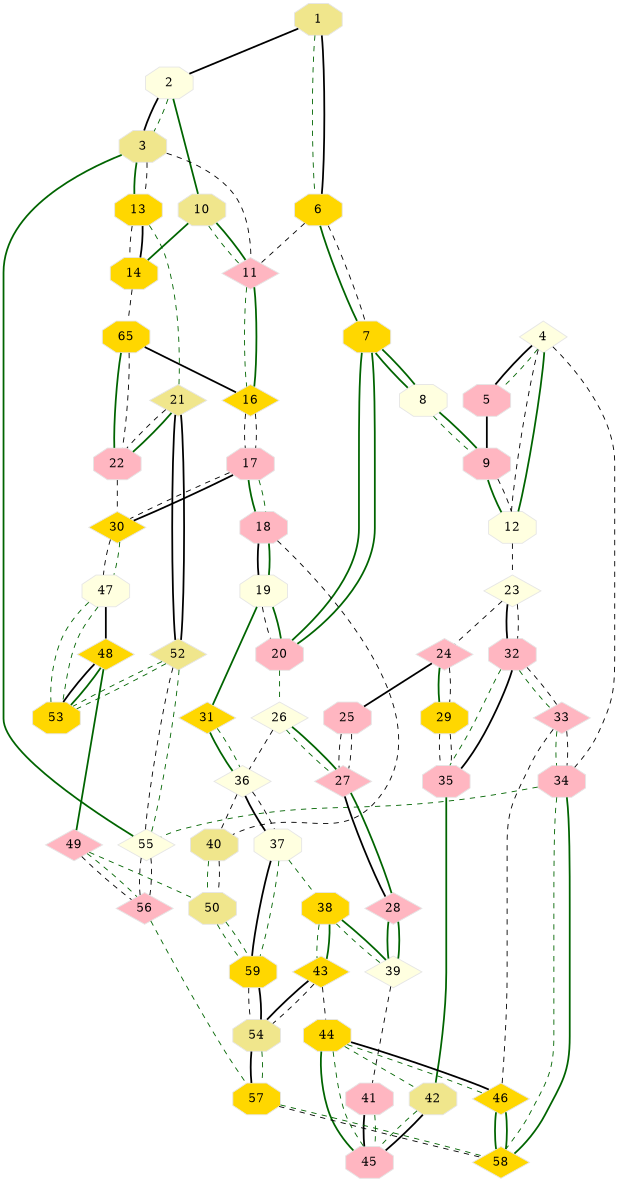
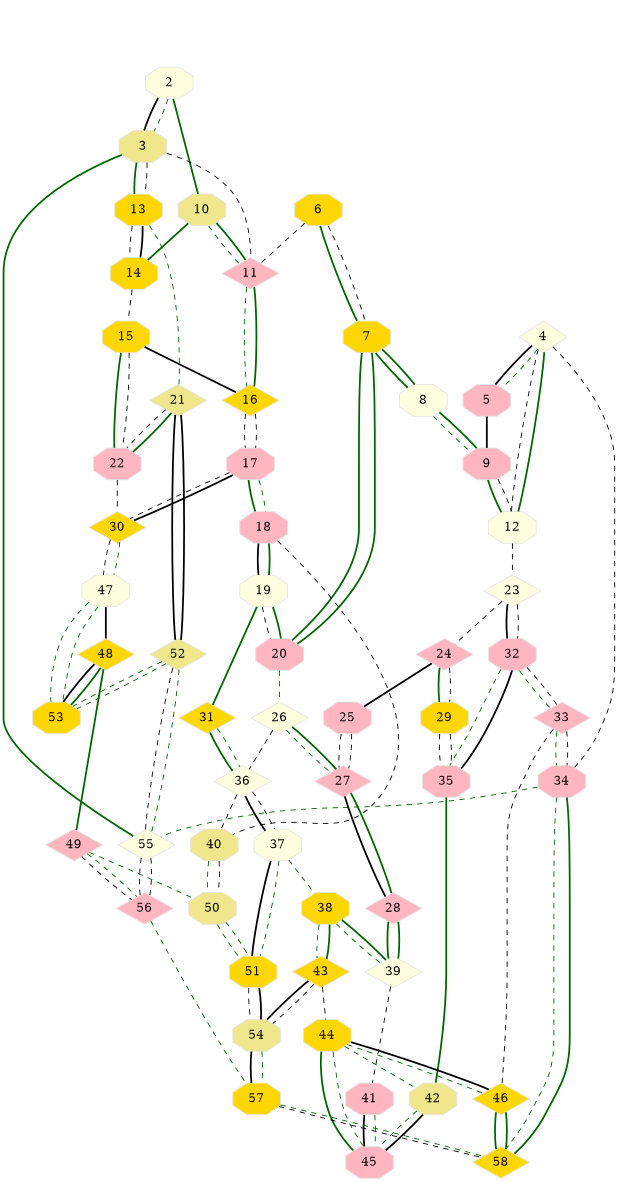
(318, 19) -> none
(126, 337) -> (126, 337)
(253, 972) -> (253, 972)
